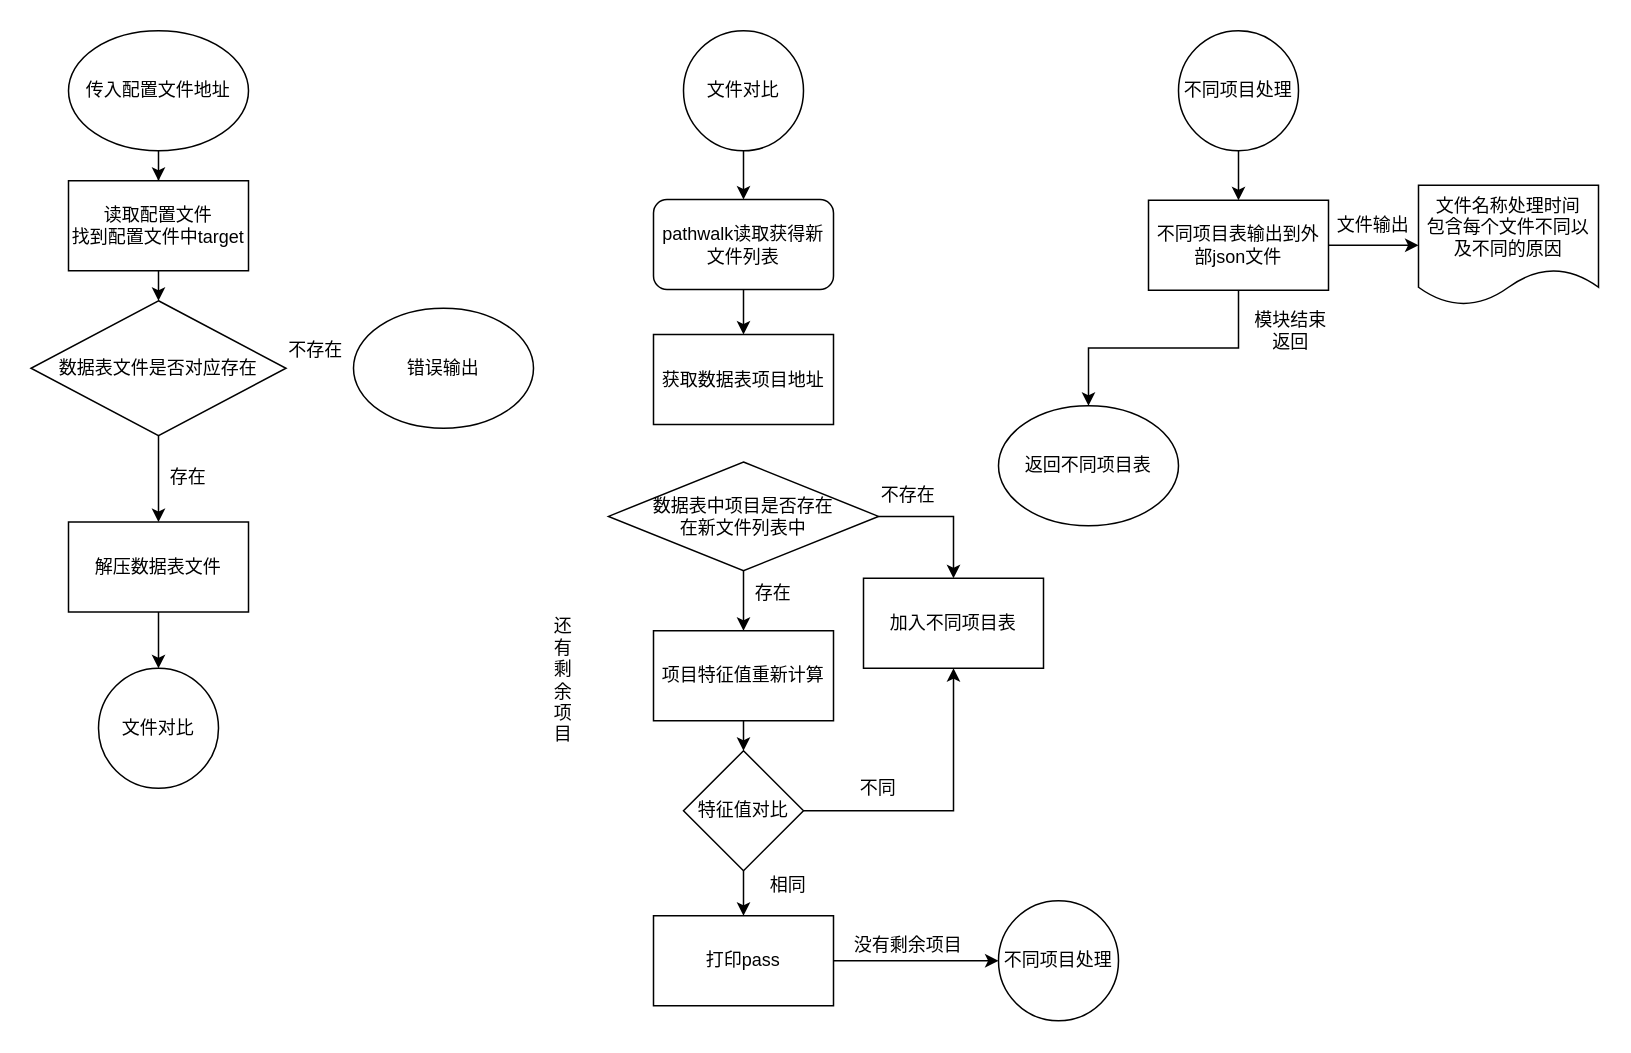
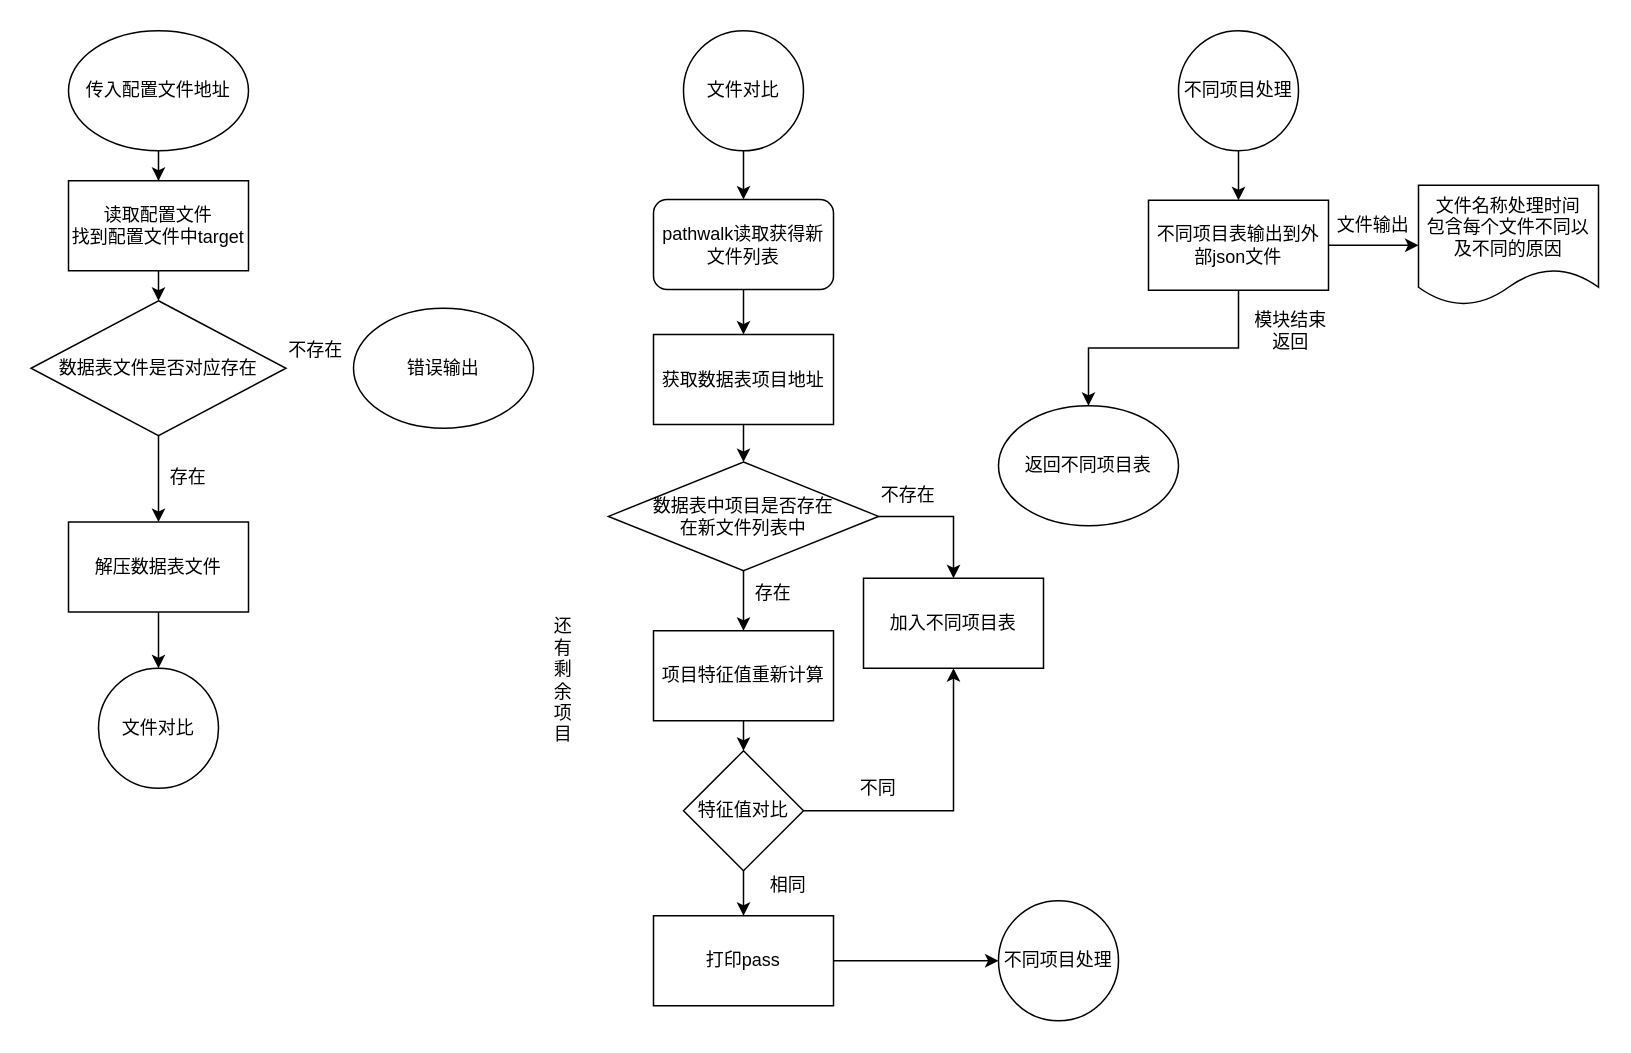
none -> (743, 438)
(908, 946) -> none
